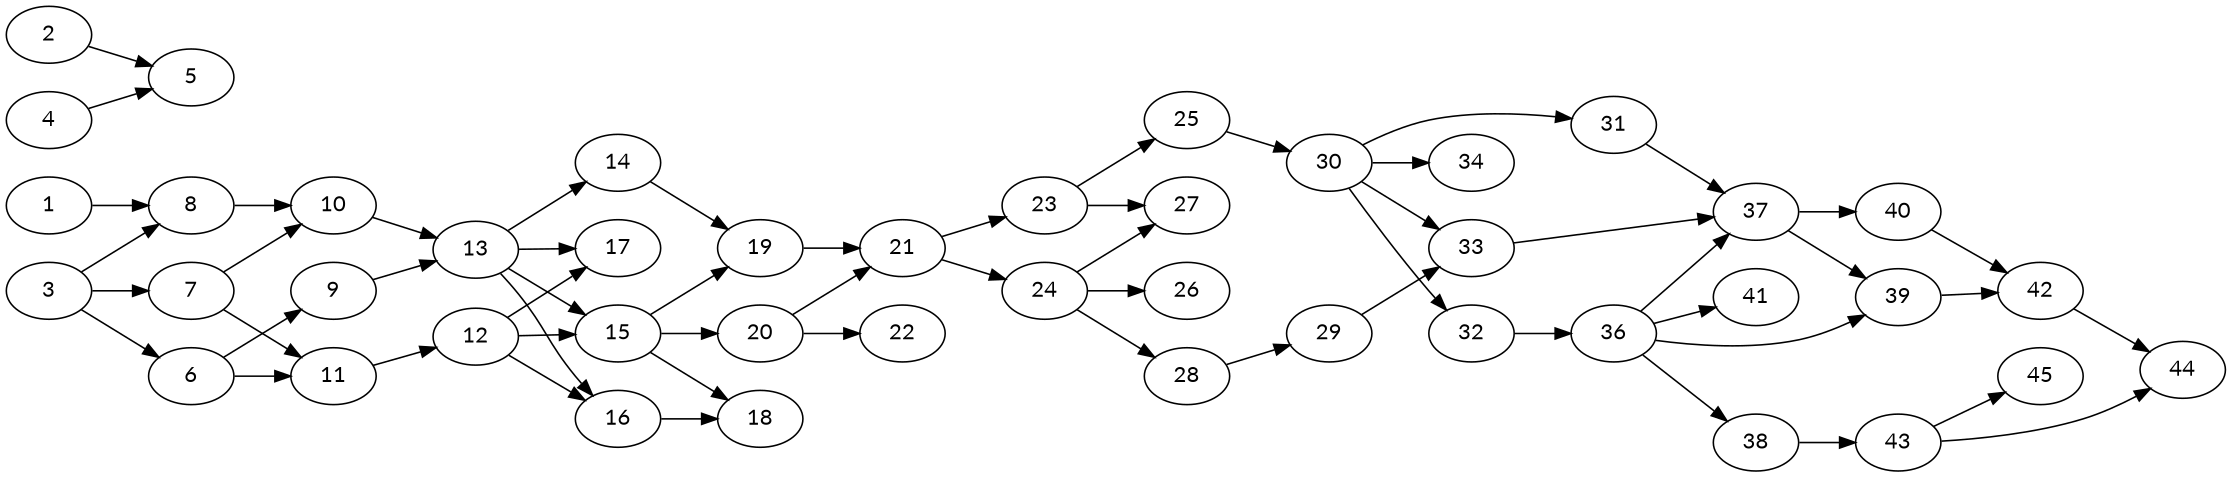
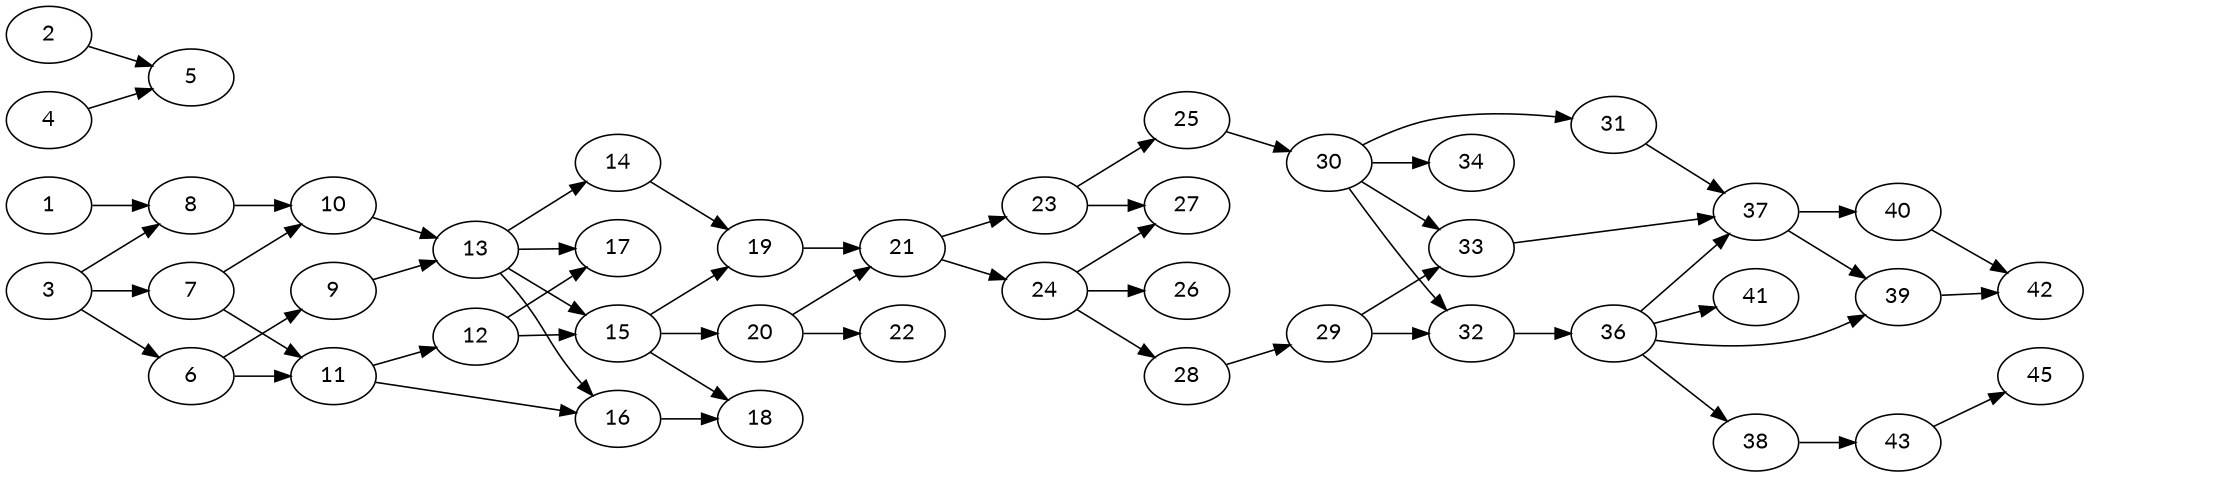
none -> (1393, 333)
(2183, 370) -> none
(540, 374) -> (468, 396)
